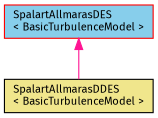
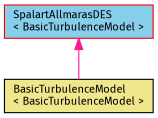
(79, 96) -> (79, 96)
